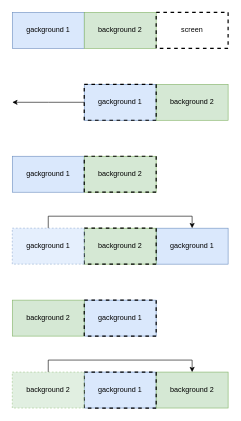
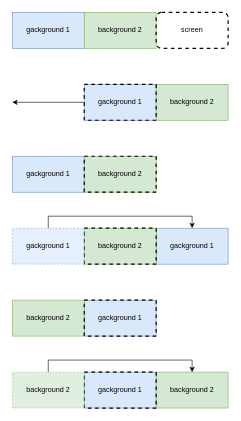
(192, 30) -> (192, 30)
